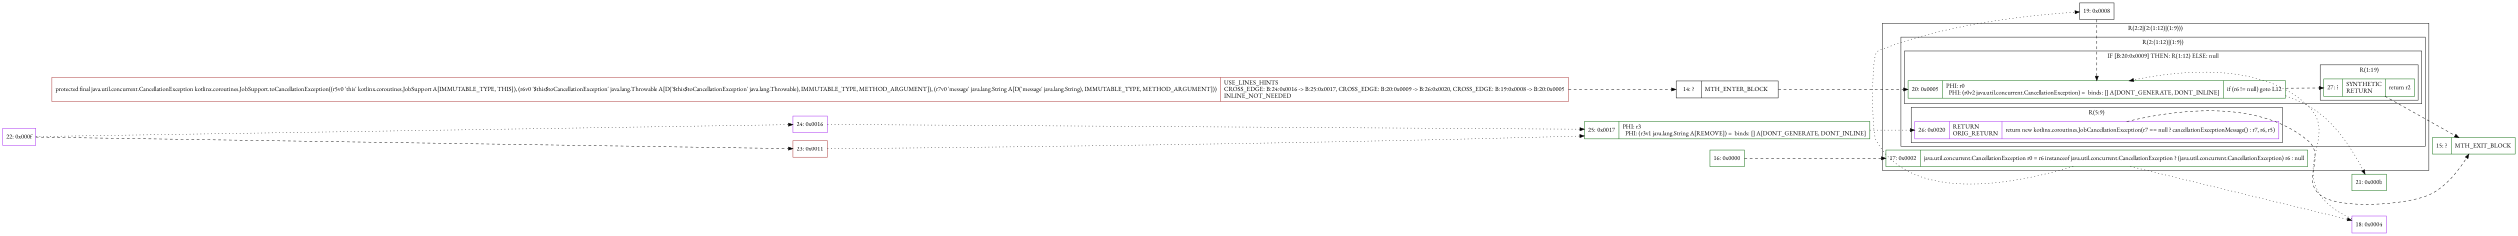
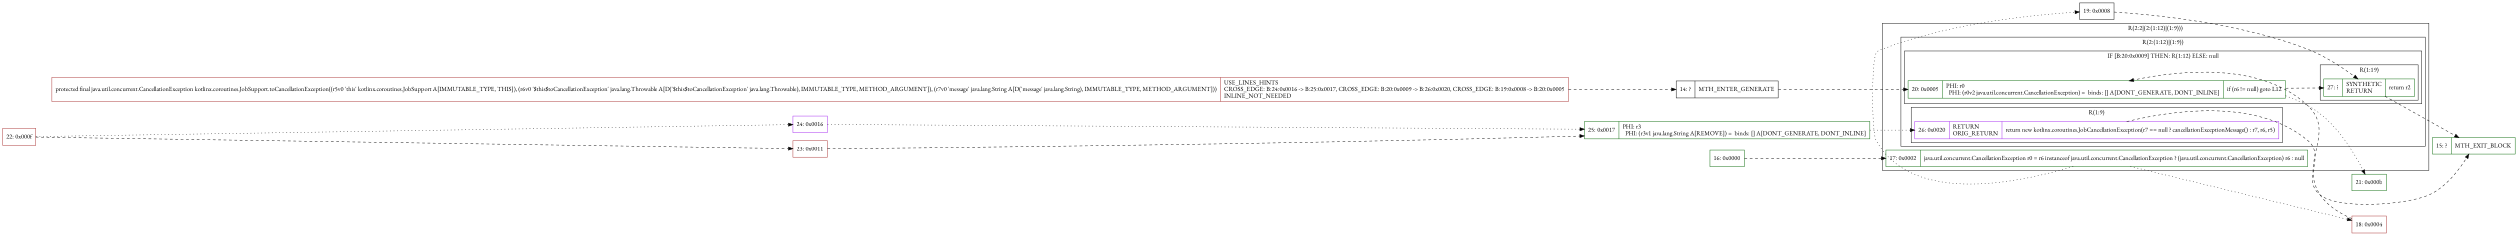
(2097, 48) -> (2239, 29)
(1737, 89) -> (1737, 89)
(2288, 91) -> (2288, 91)
(2097, 112) -> (2097, 112)
(19, 137) -> (19, 137)
(1204, 144) -> (1204, 144)
(2369, 225) -> (2369, 225)
